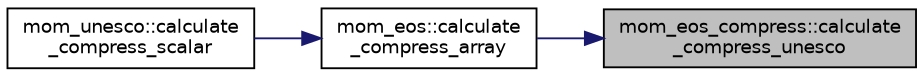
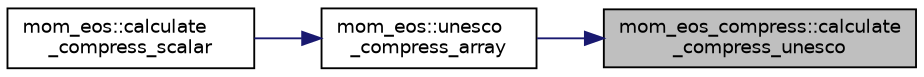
(131, 38) -> (131, 38)
(429, 38) -> (429, 38)
